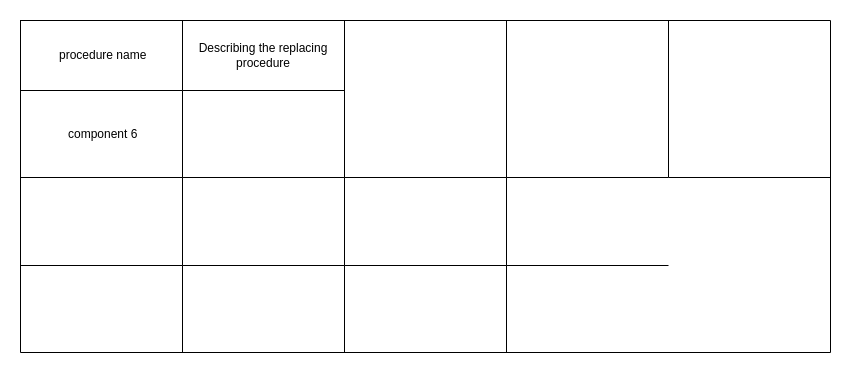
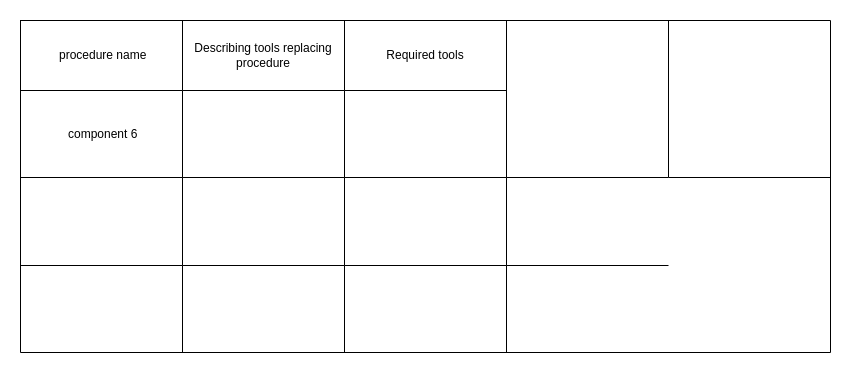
(264, 56) -> (264, 56)
none -> (426, 56)
